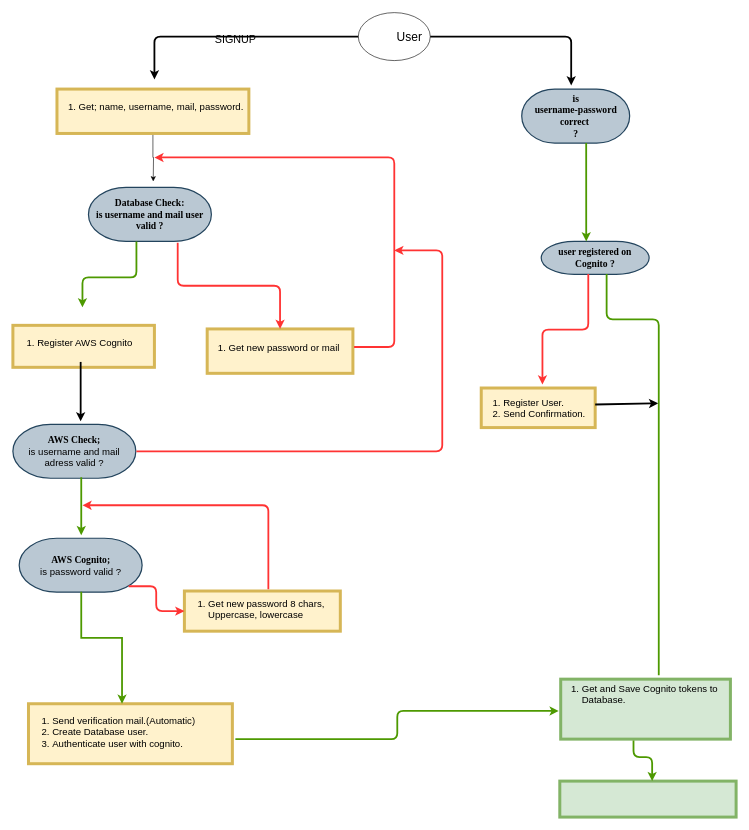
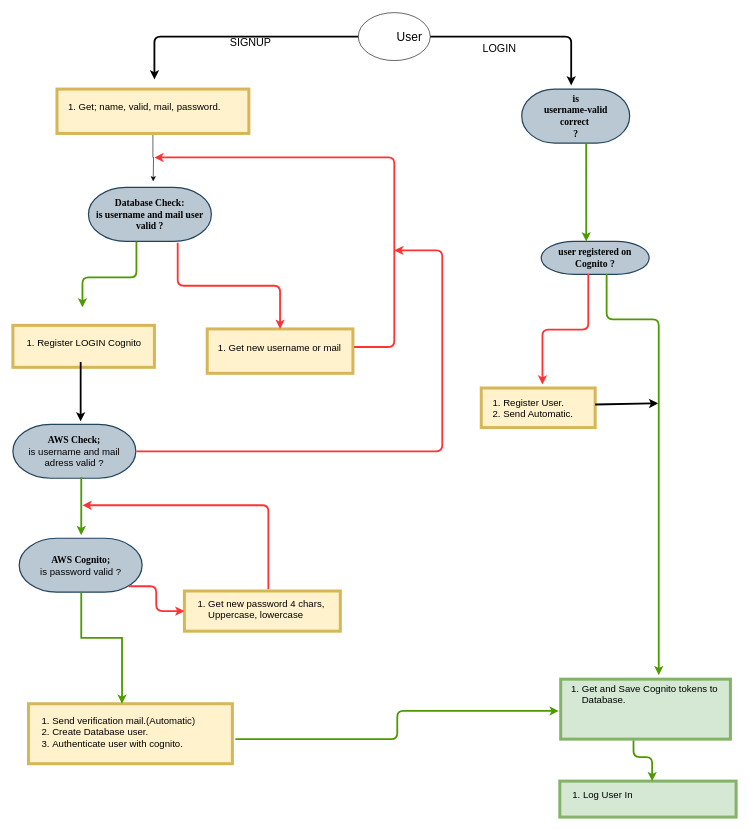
(236, 40) -> (251, 43)
none -> (500, 55)
(138, 107) -> (127, 107)
(576, 116) -> (576, 116)
(62, 343) -> (68, 343)
(262, 347) -> (262, 347)
(523, 405) -> (516, 405)
(260, 605) -> (260, 605)
(659, 670) -> (659, 667)
none -> (636, 797)
